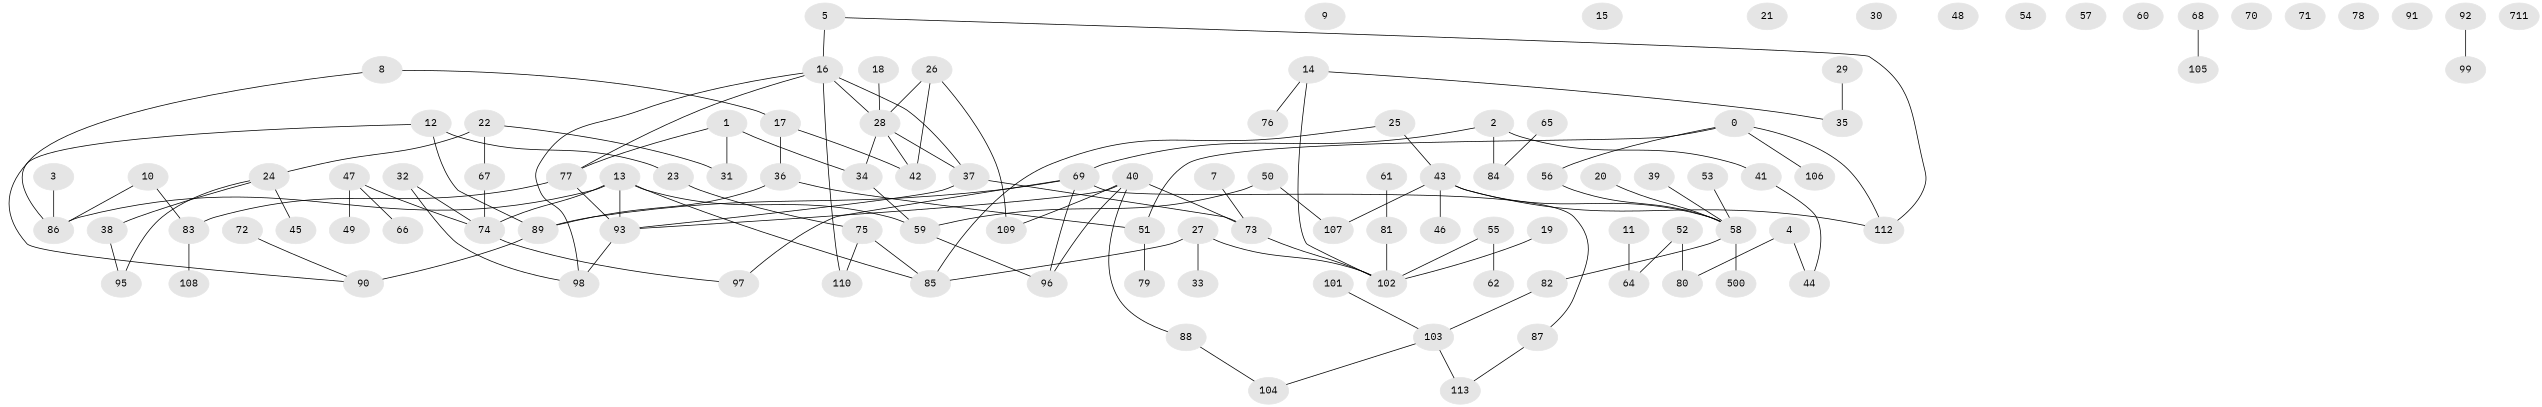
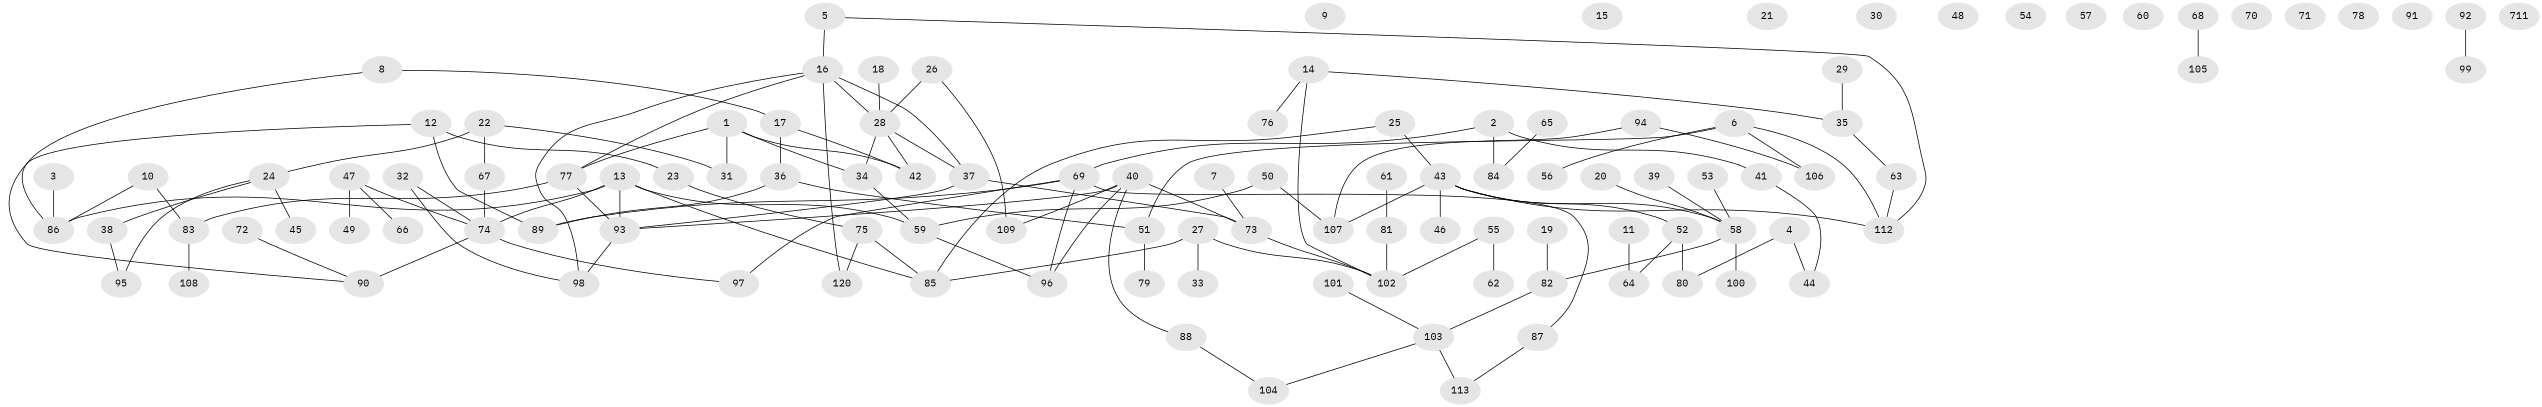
(925, 117) -> (821, 150)
none -> (1641, 123)
(1735, 123) -> (1735, 123)
none -> (1897, 177)
(1605, 198) -> none
none -> (1561, 204)
(1469, 261) -> (1547, 257)
(453, 262) -> (424, 257)
(842, 284) -> (842, 284)
(1736, 284) -> (1736, 284)
